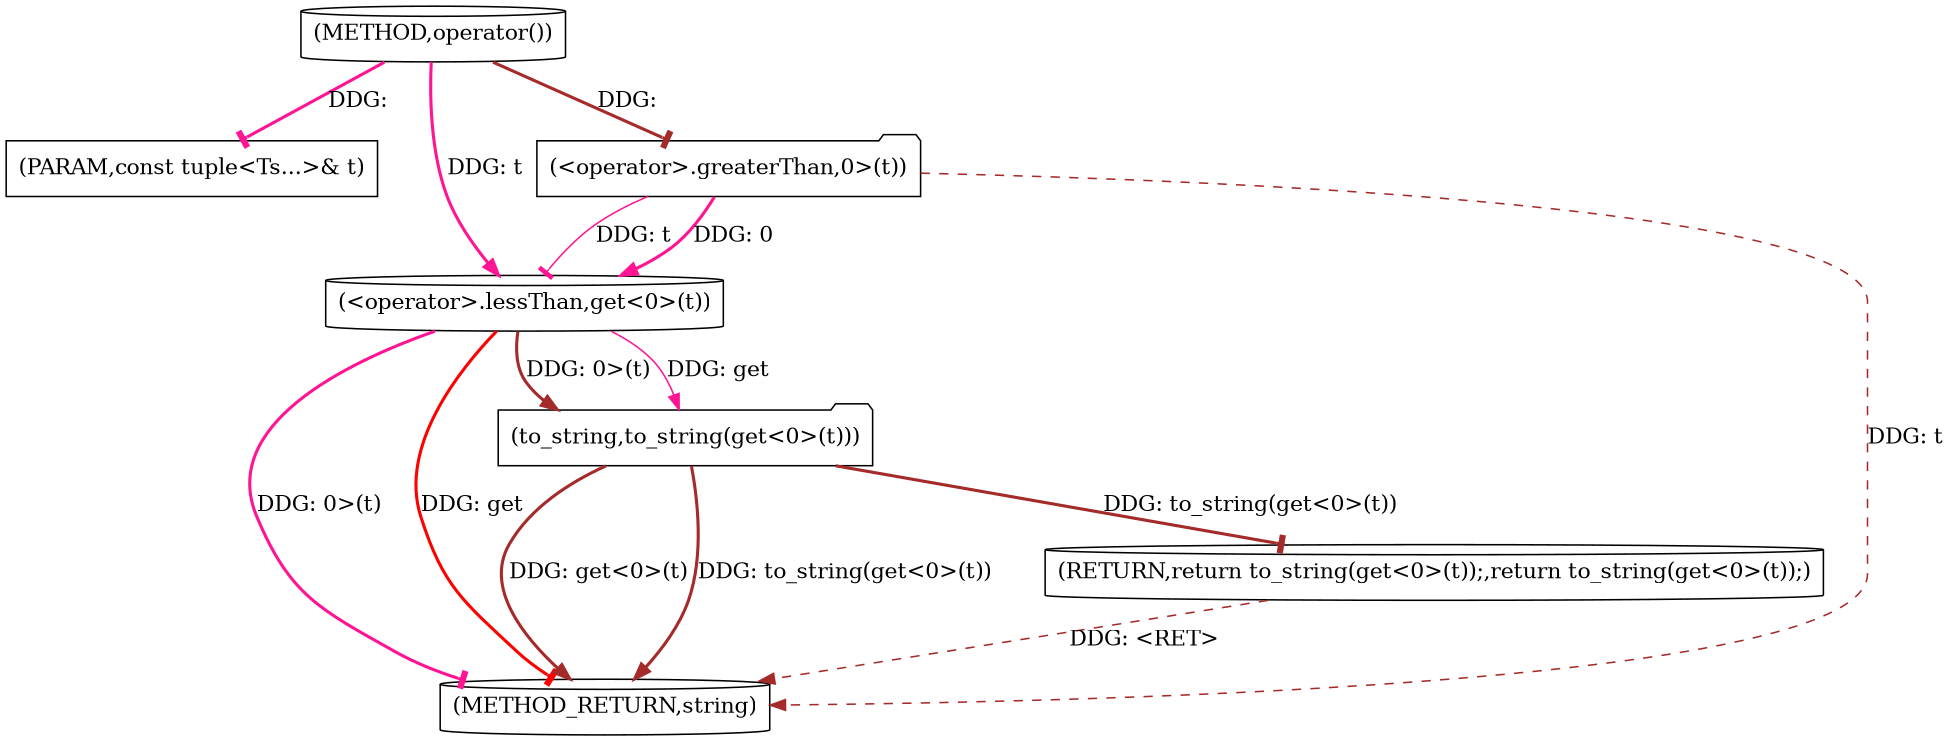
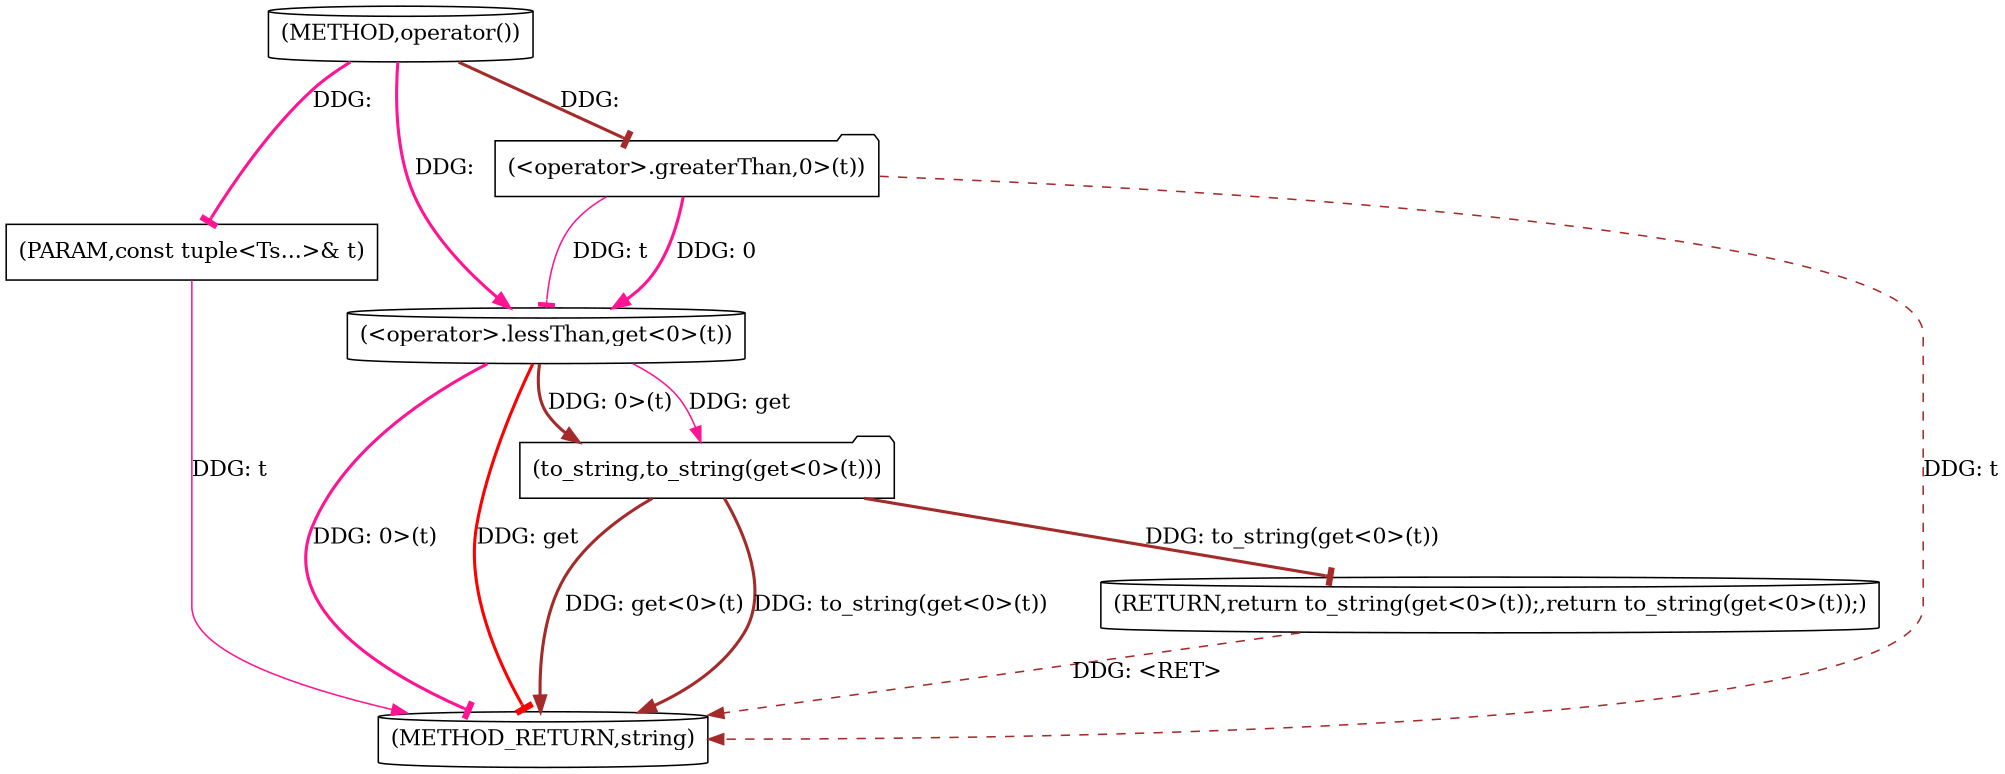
(485, 169) -> (448, 169)
none -> (192, 561)
